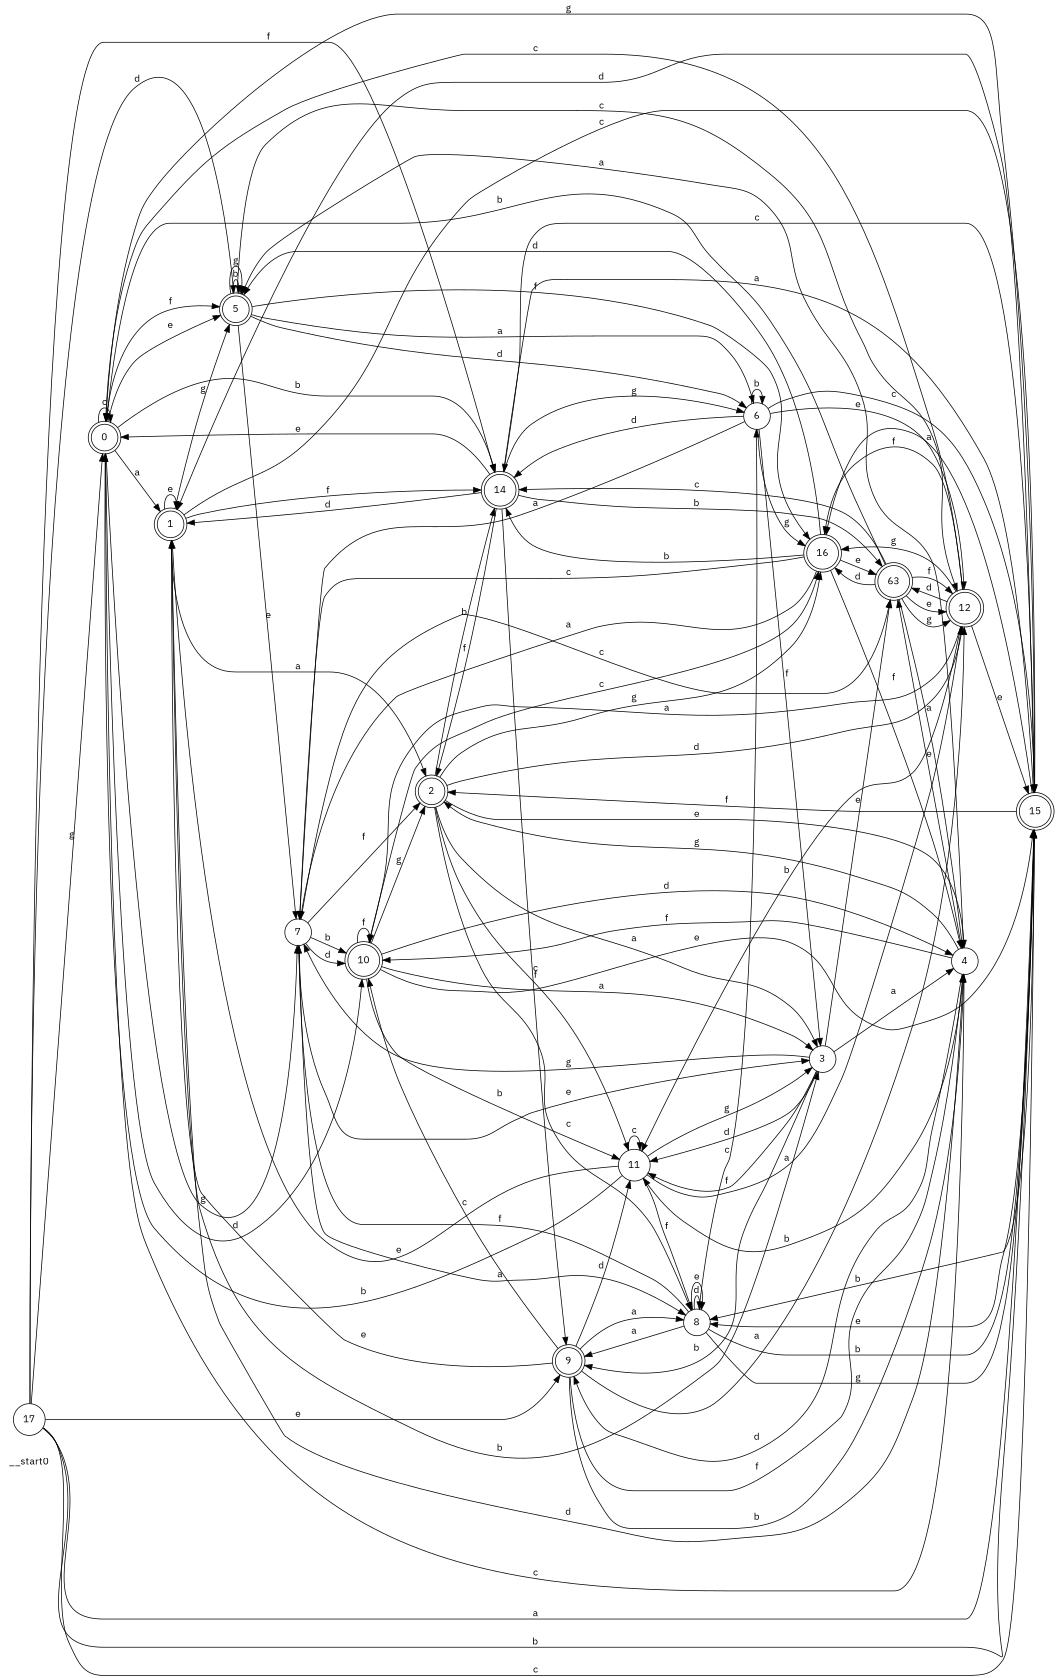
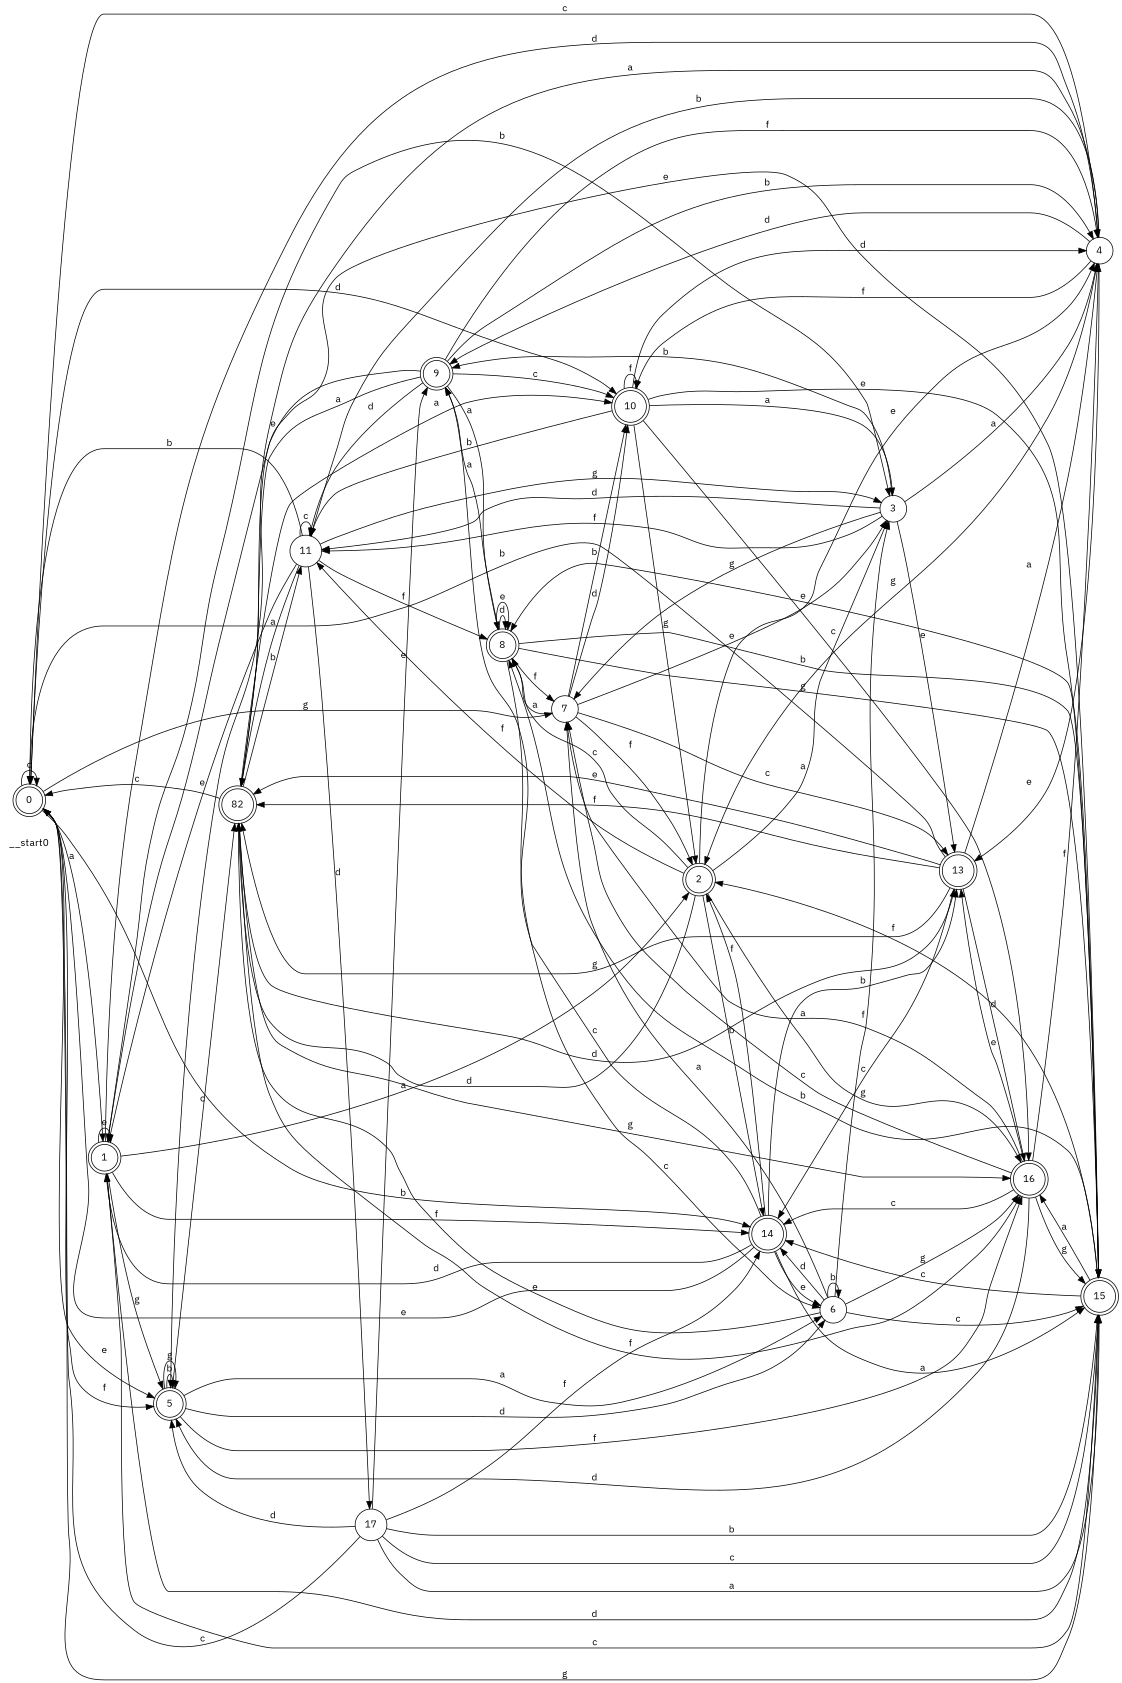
(634, 391) -> (803, 1287)
(667, 557) -> (893, 1203)
(894, 581) -> (958, 871)
(965, 608) -> (238, 805)
(267, 619) -> none
(72, 835) -> (202, 1639)
none -> (345, 1034)
none -> (1053, 1240)
(697, 1322) -> (503, 645)
